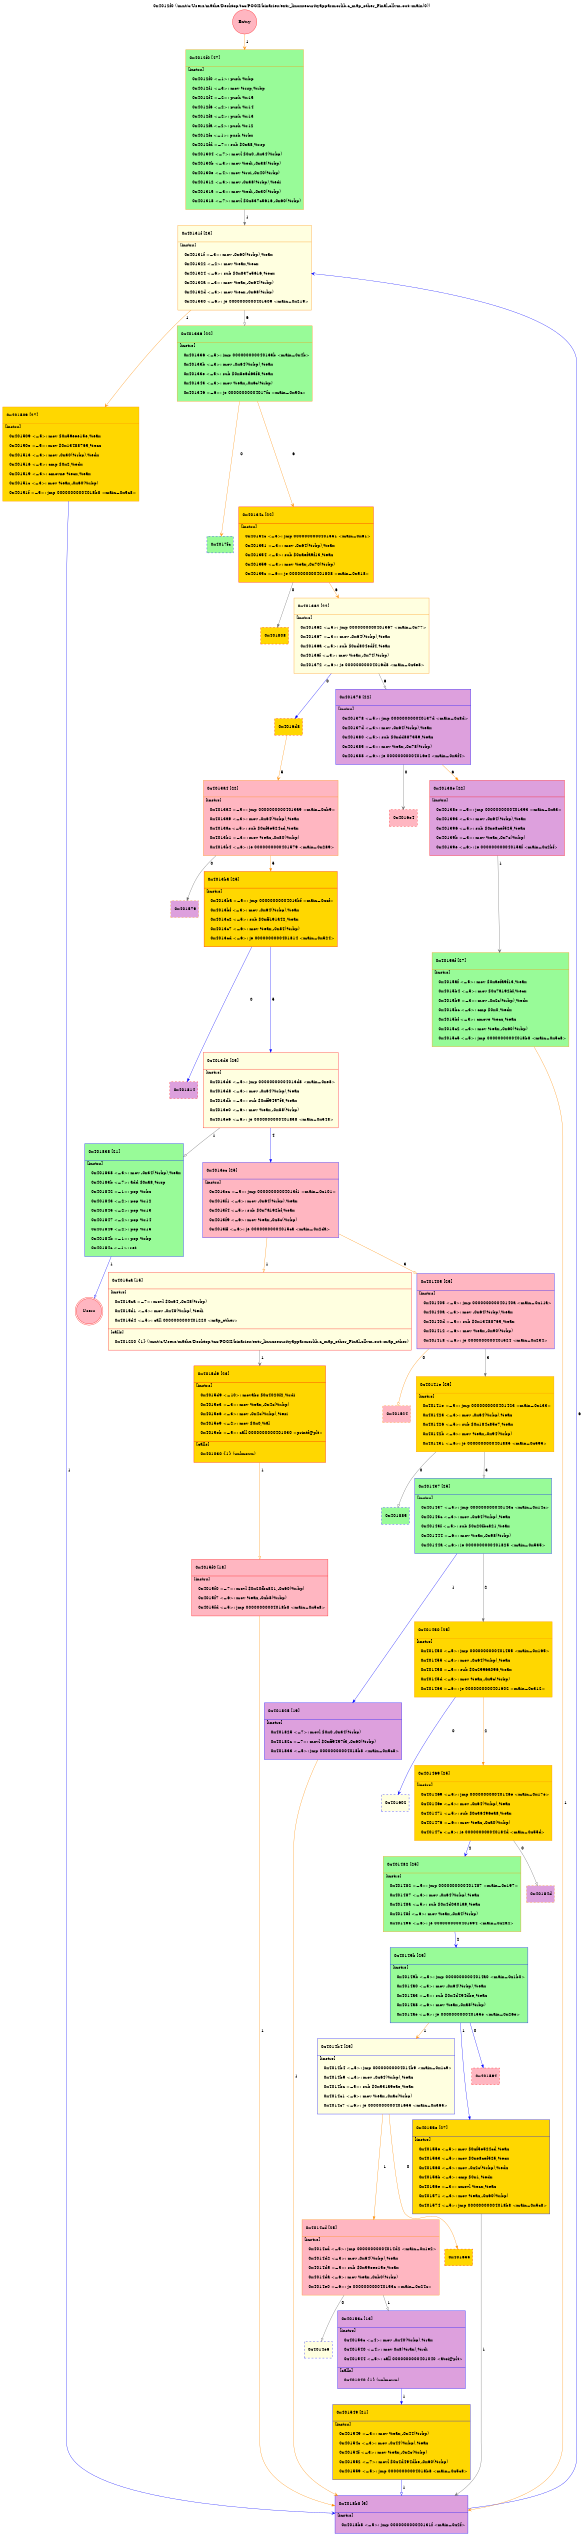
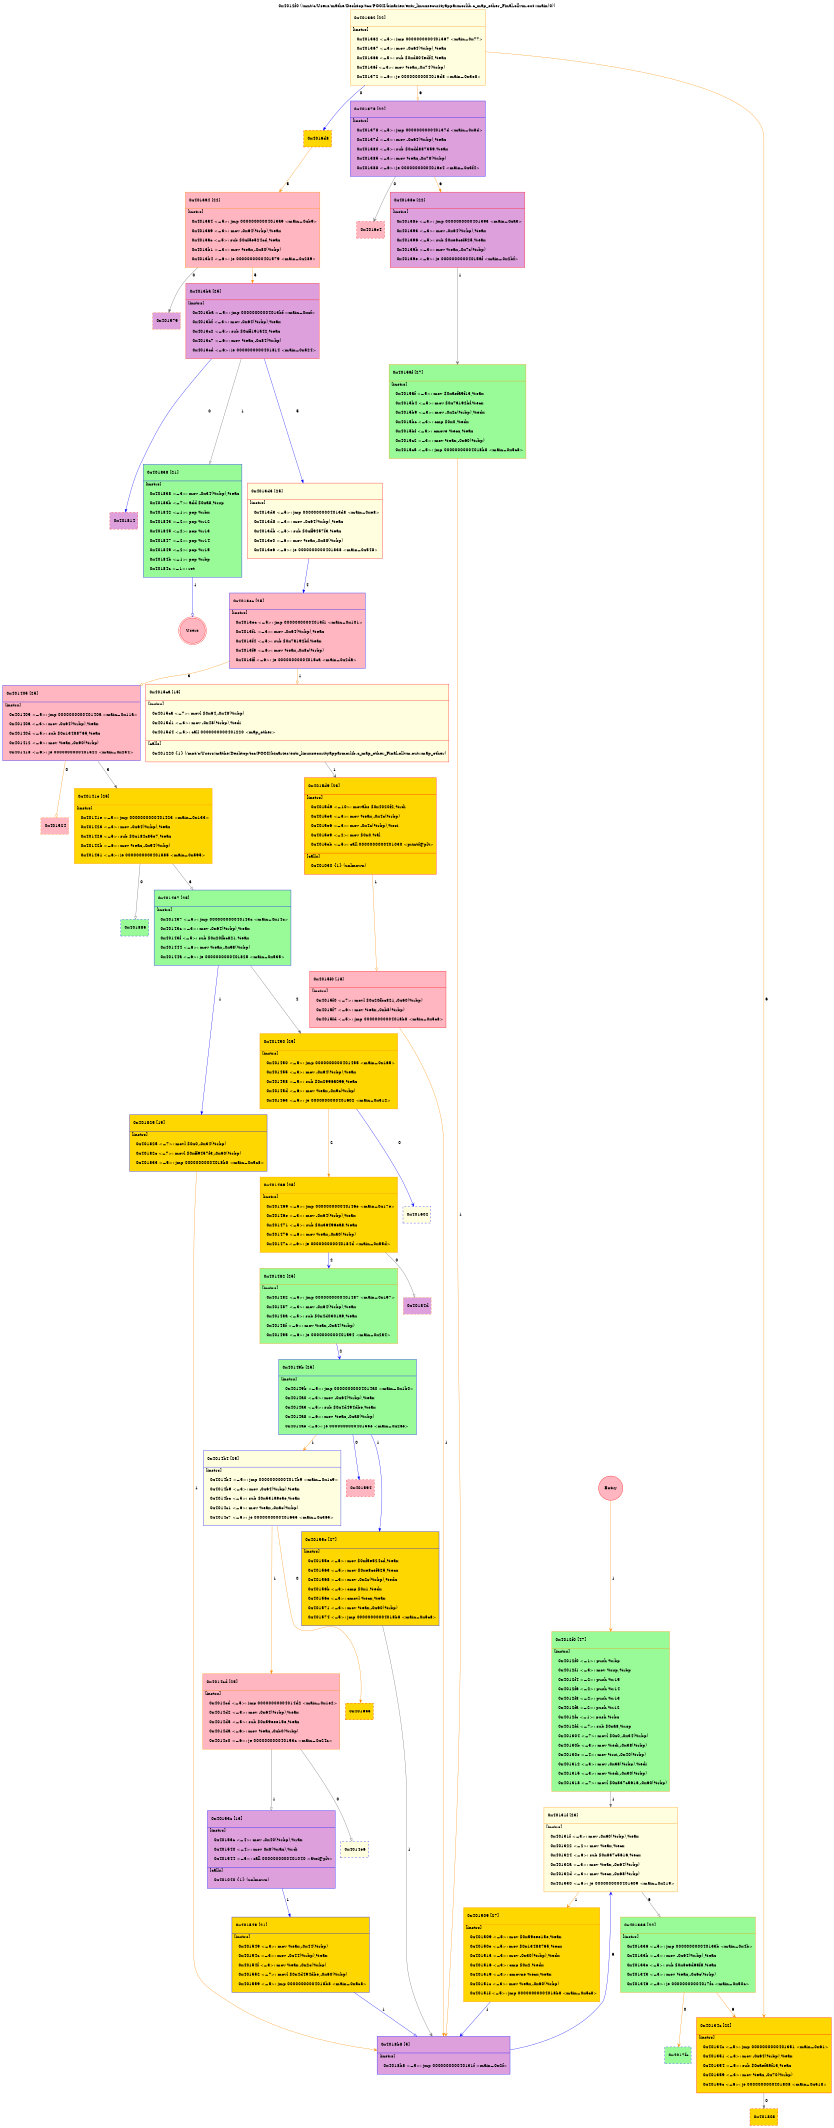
(333, 589) -> (764, 924)
(382, 680) -> (418, 92)
(271, 909) -> (253, 321)
(203, 1141) -> (226, 410)
(333, 1731) -> (198, 1143)
